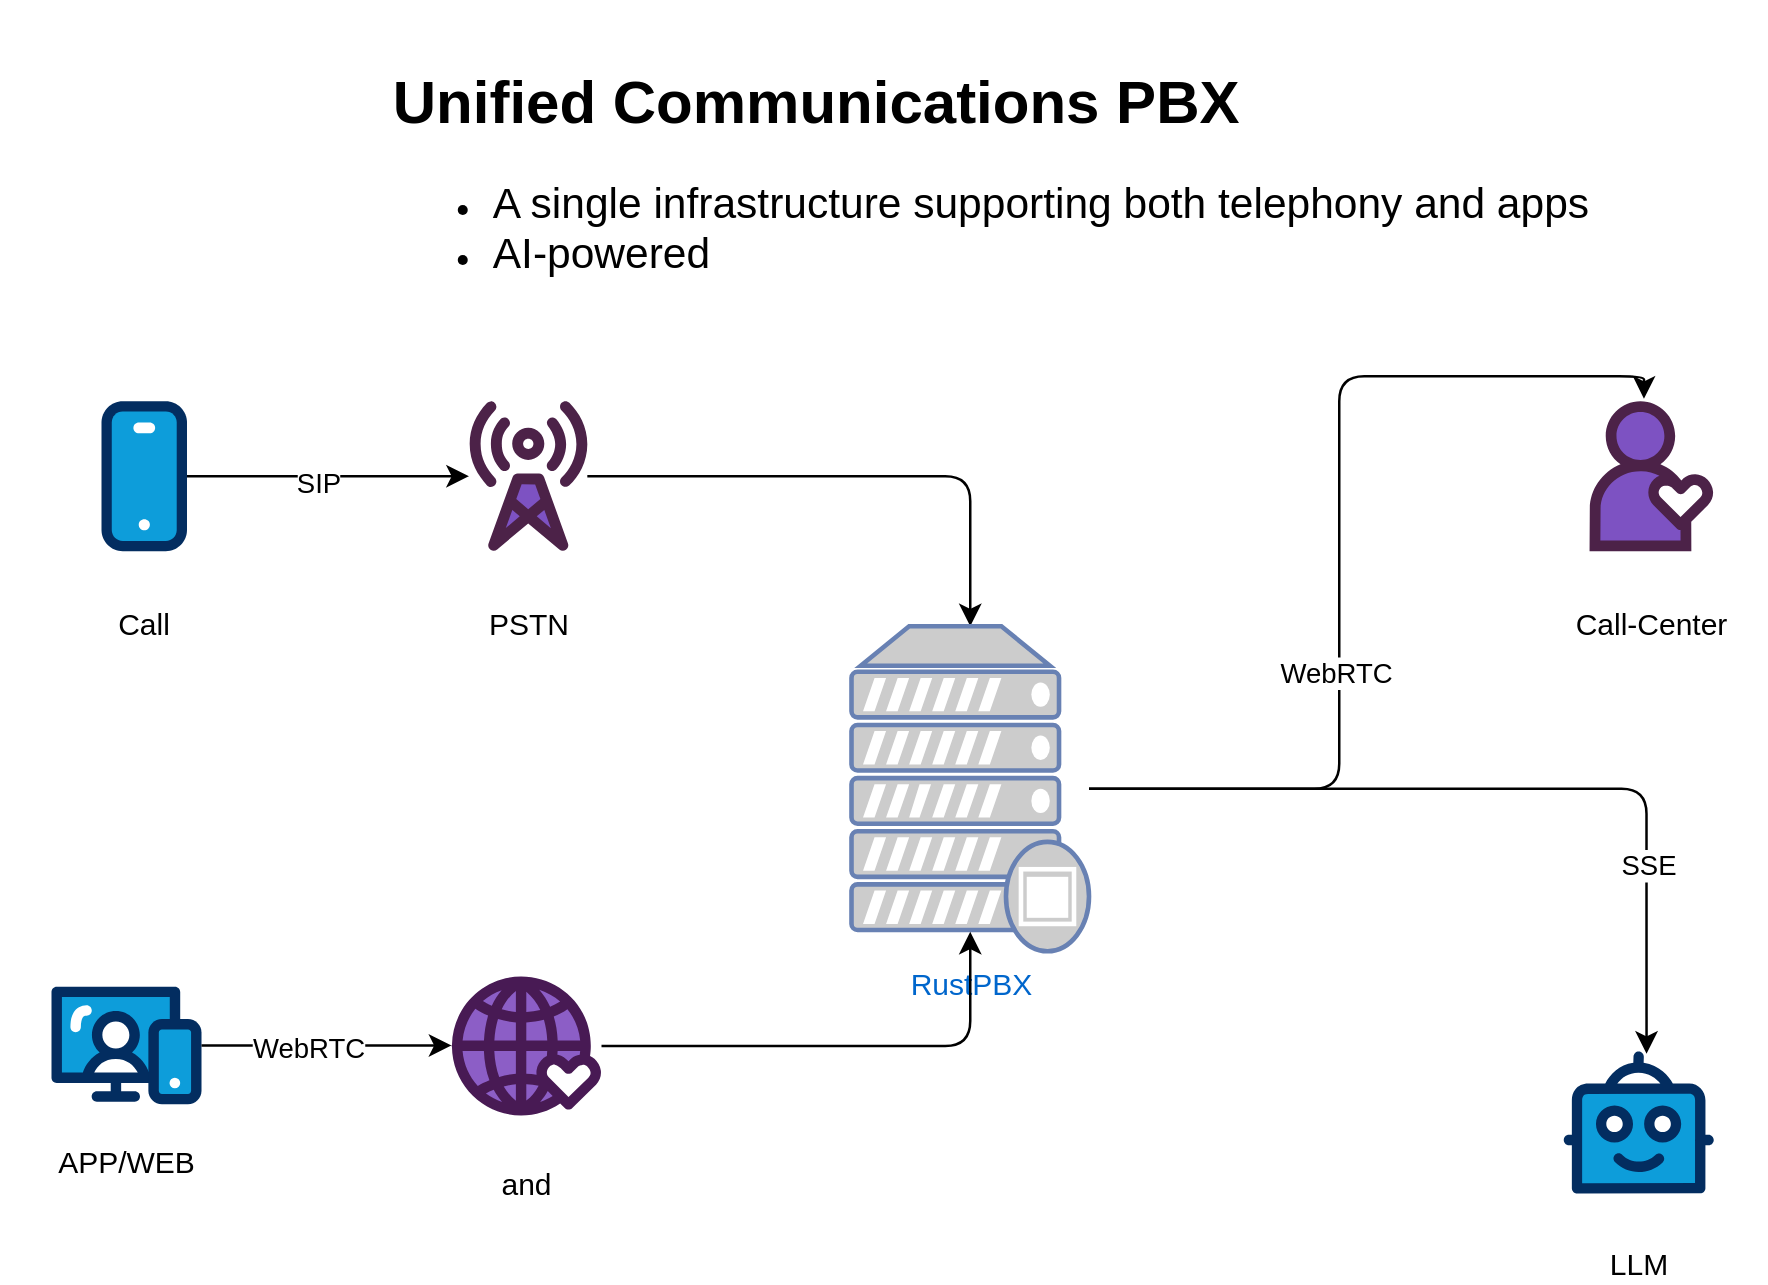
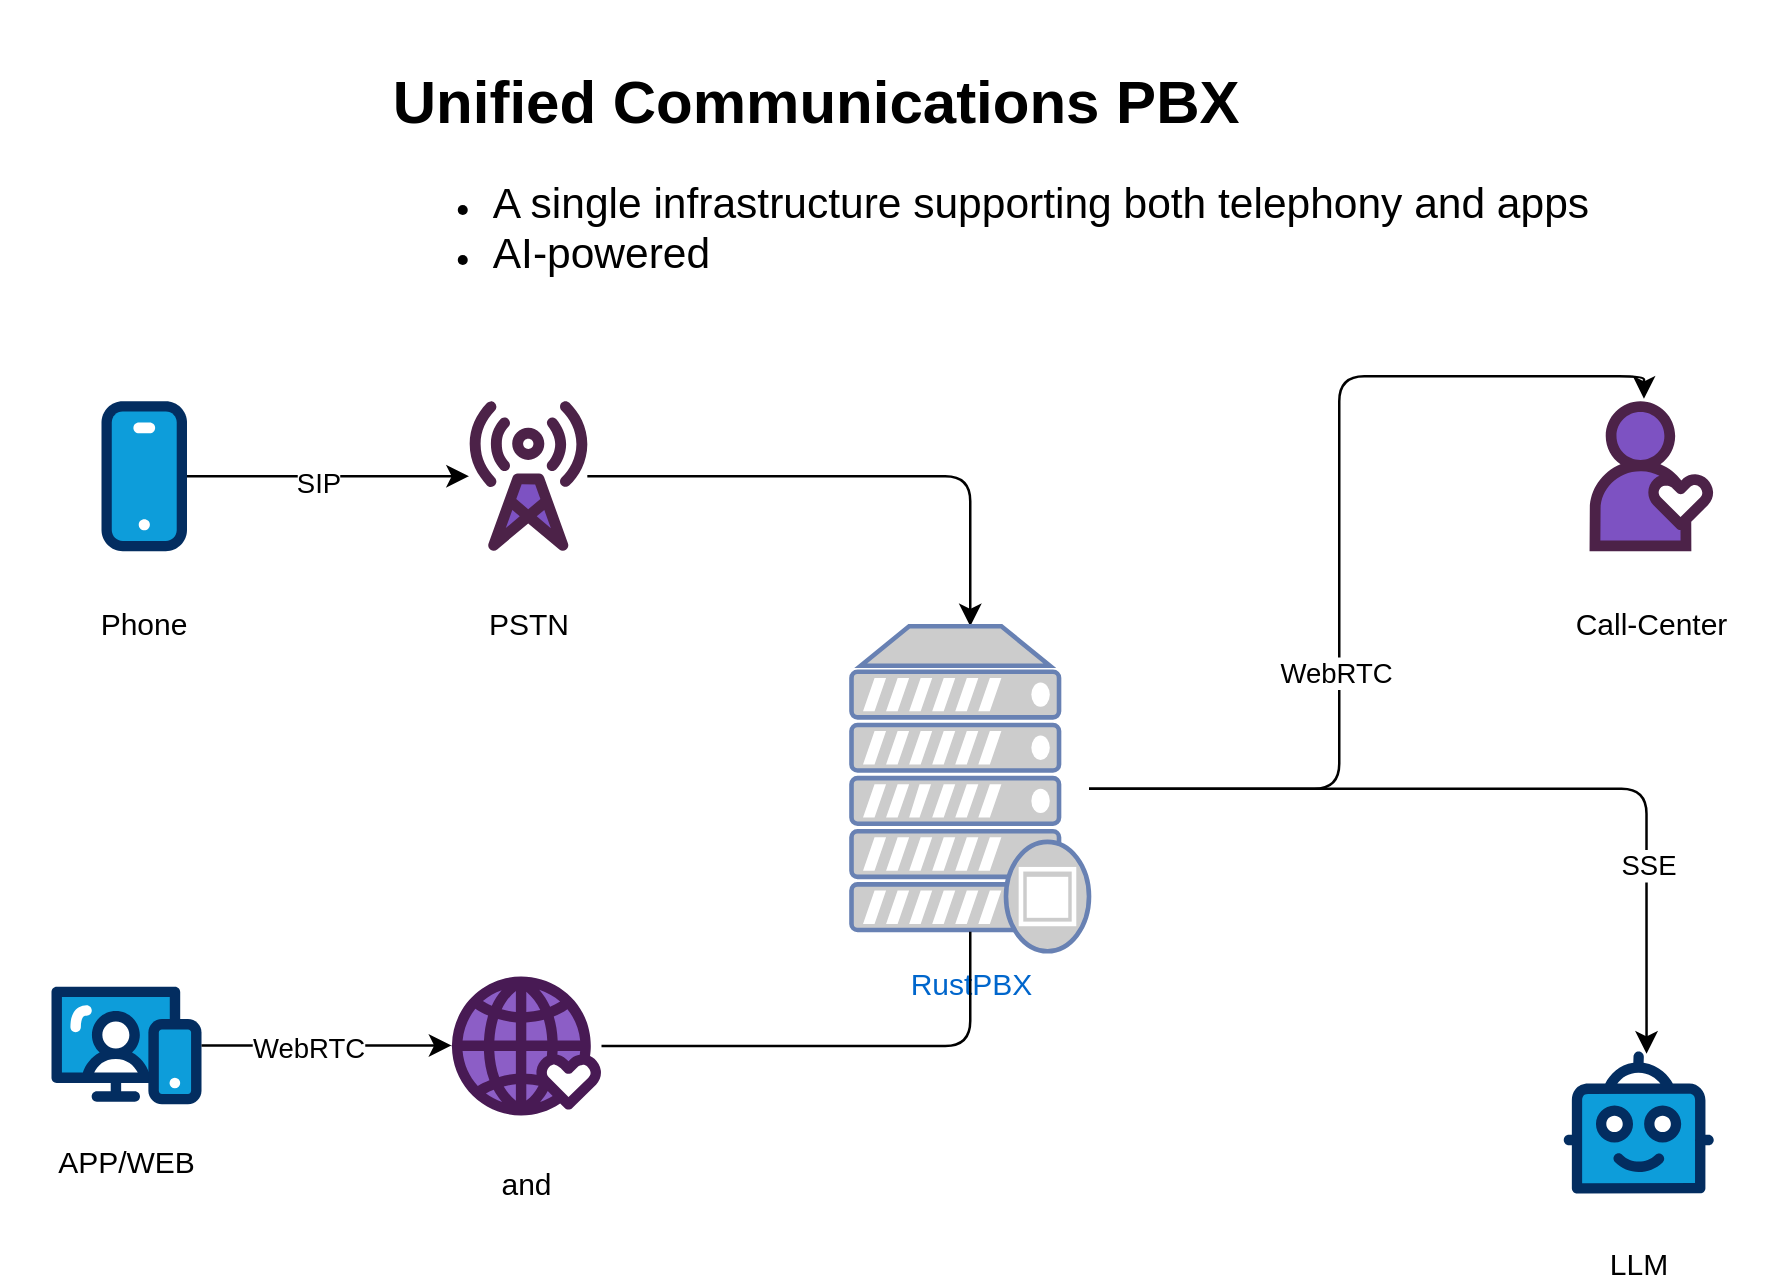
(145, 626) -> (145, 626)
(970, 950) -> (970, 942)
